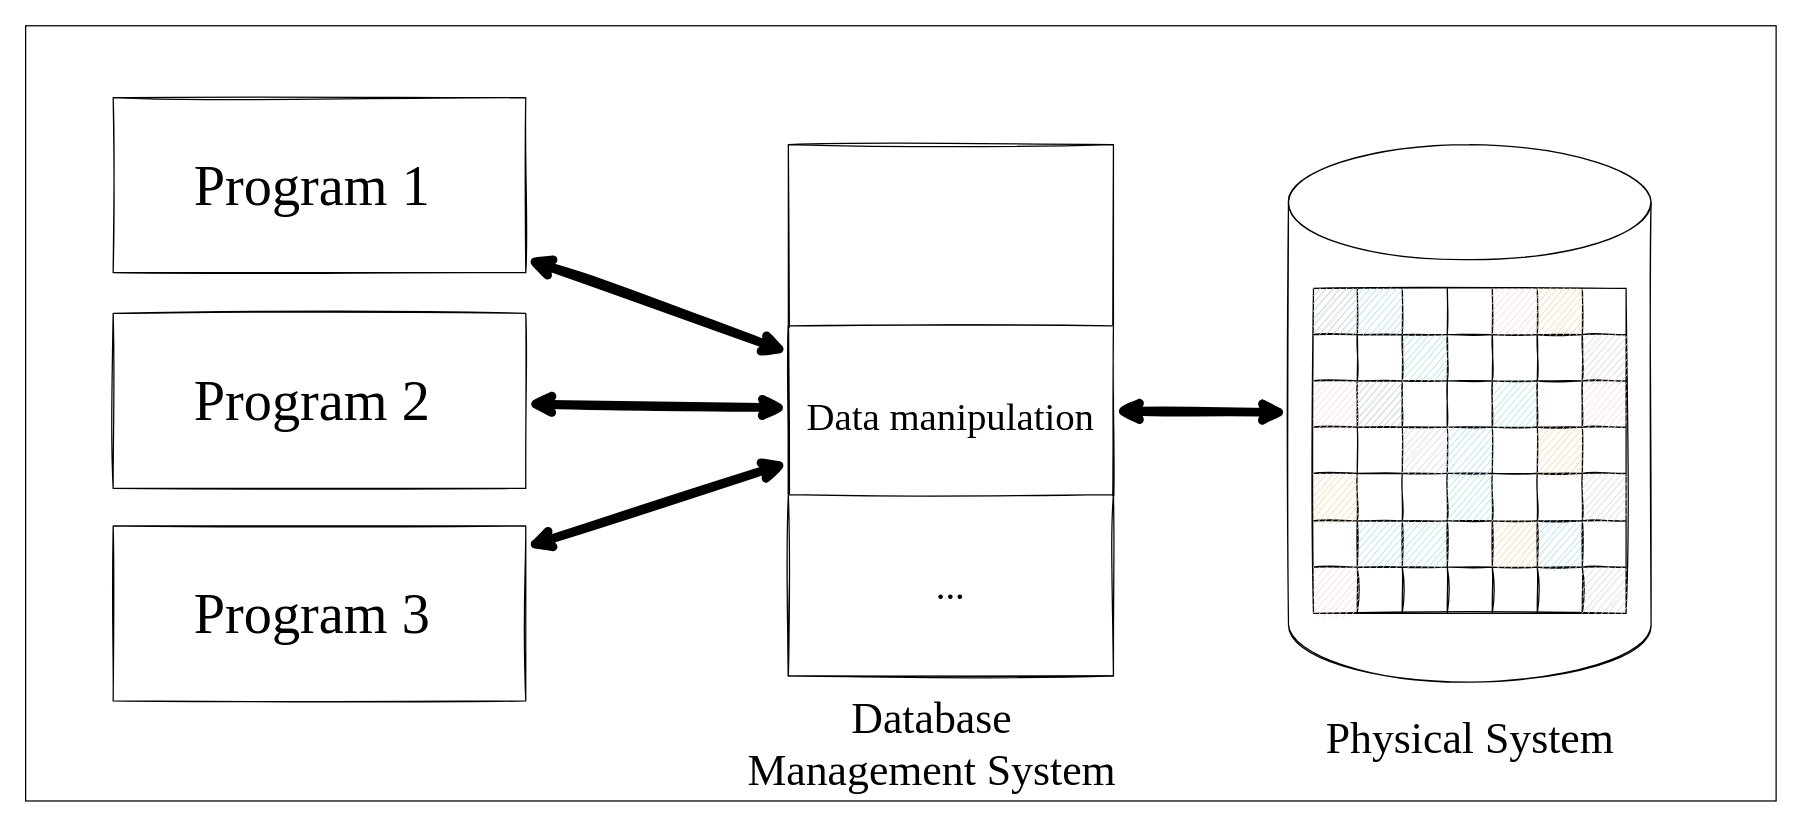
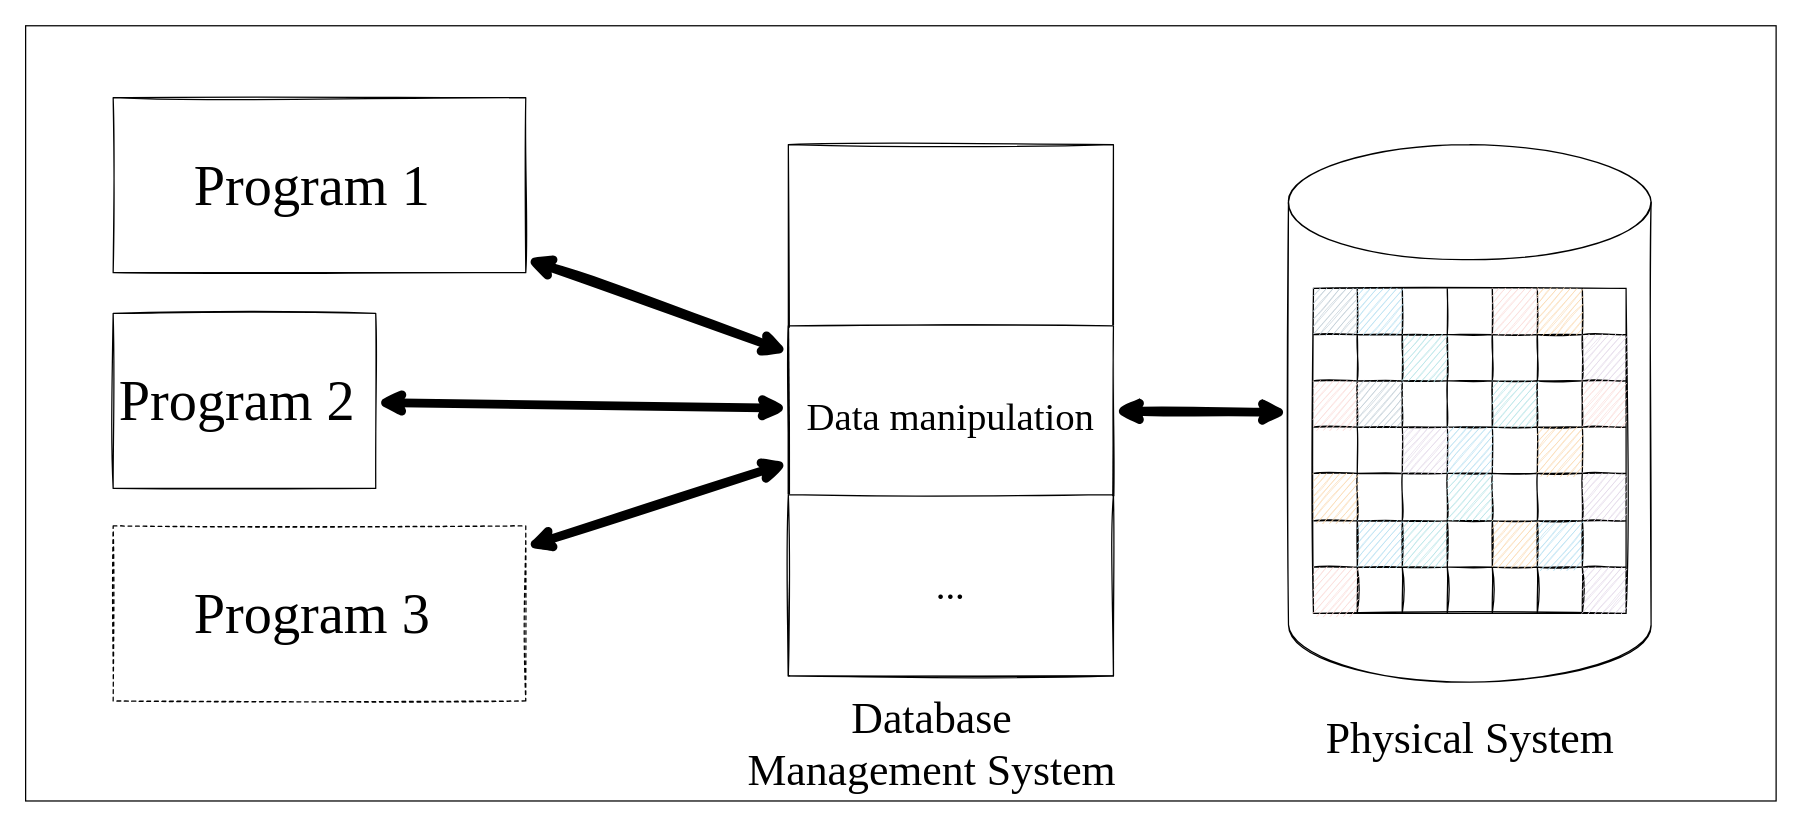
(319, 401) -> (244, 401)
(319, 613) -> (319, 613)
